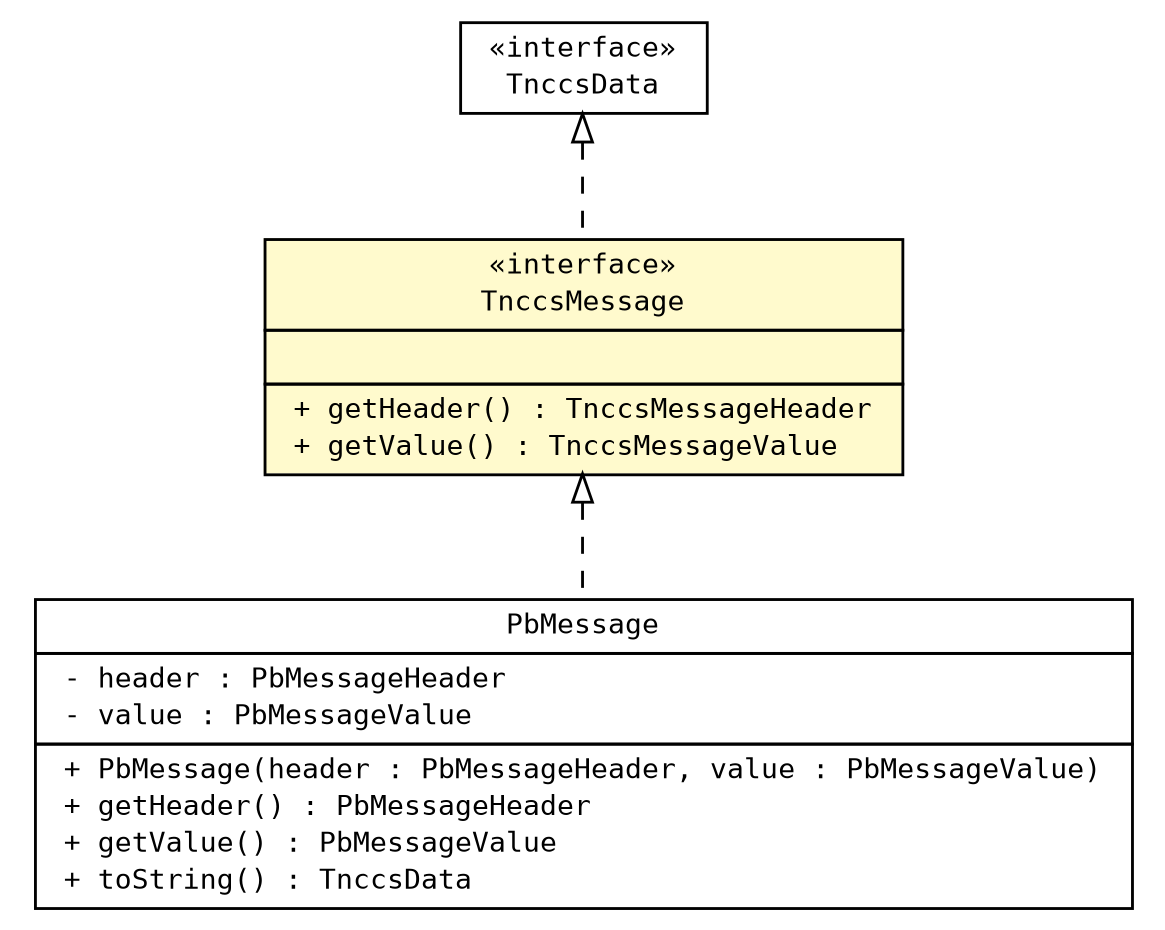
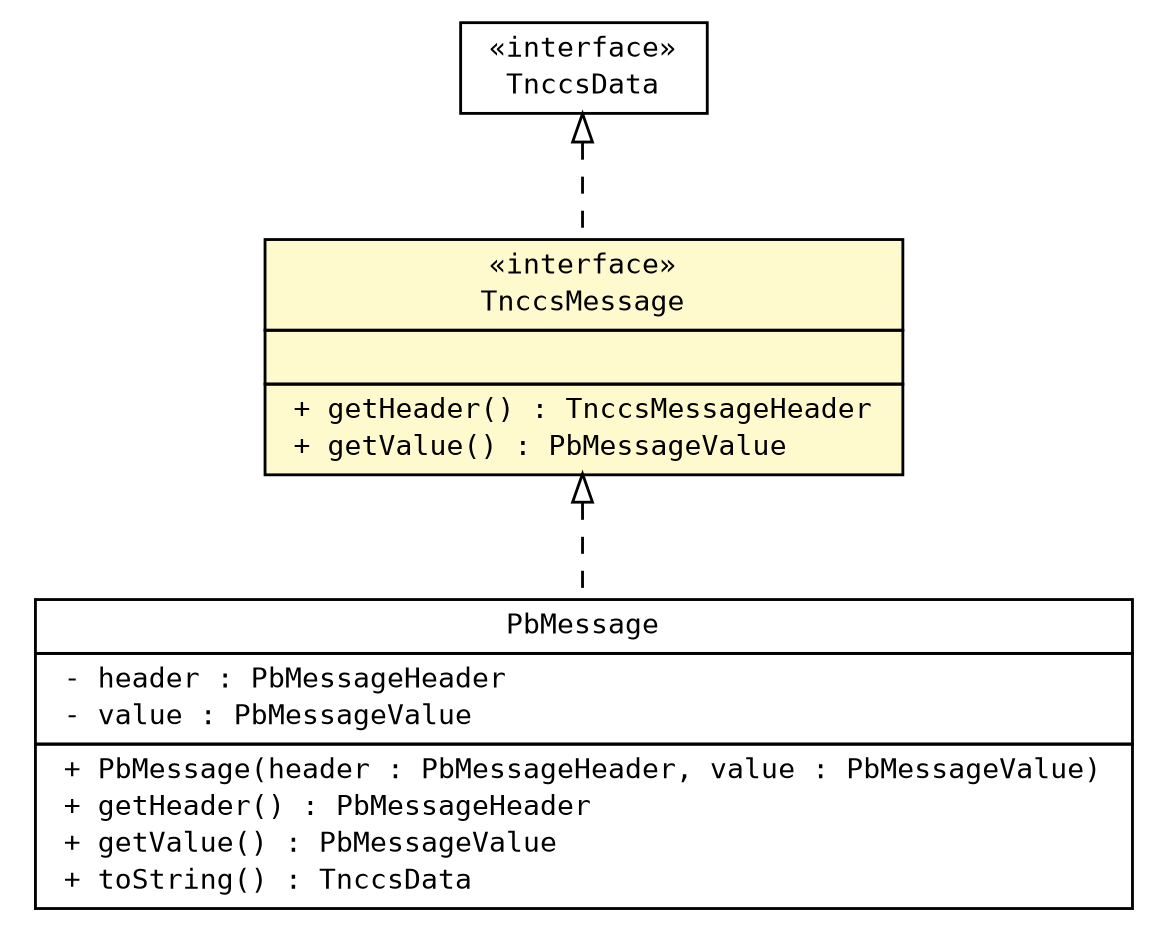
(567, 446) -> (541, 446)
